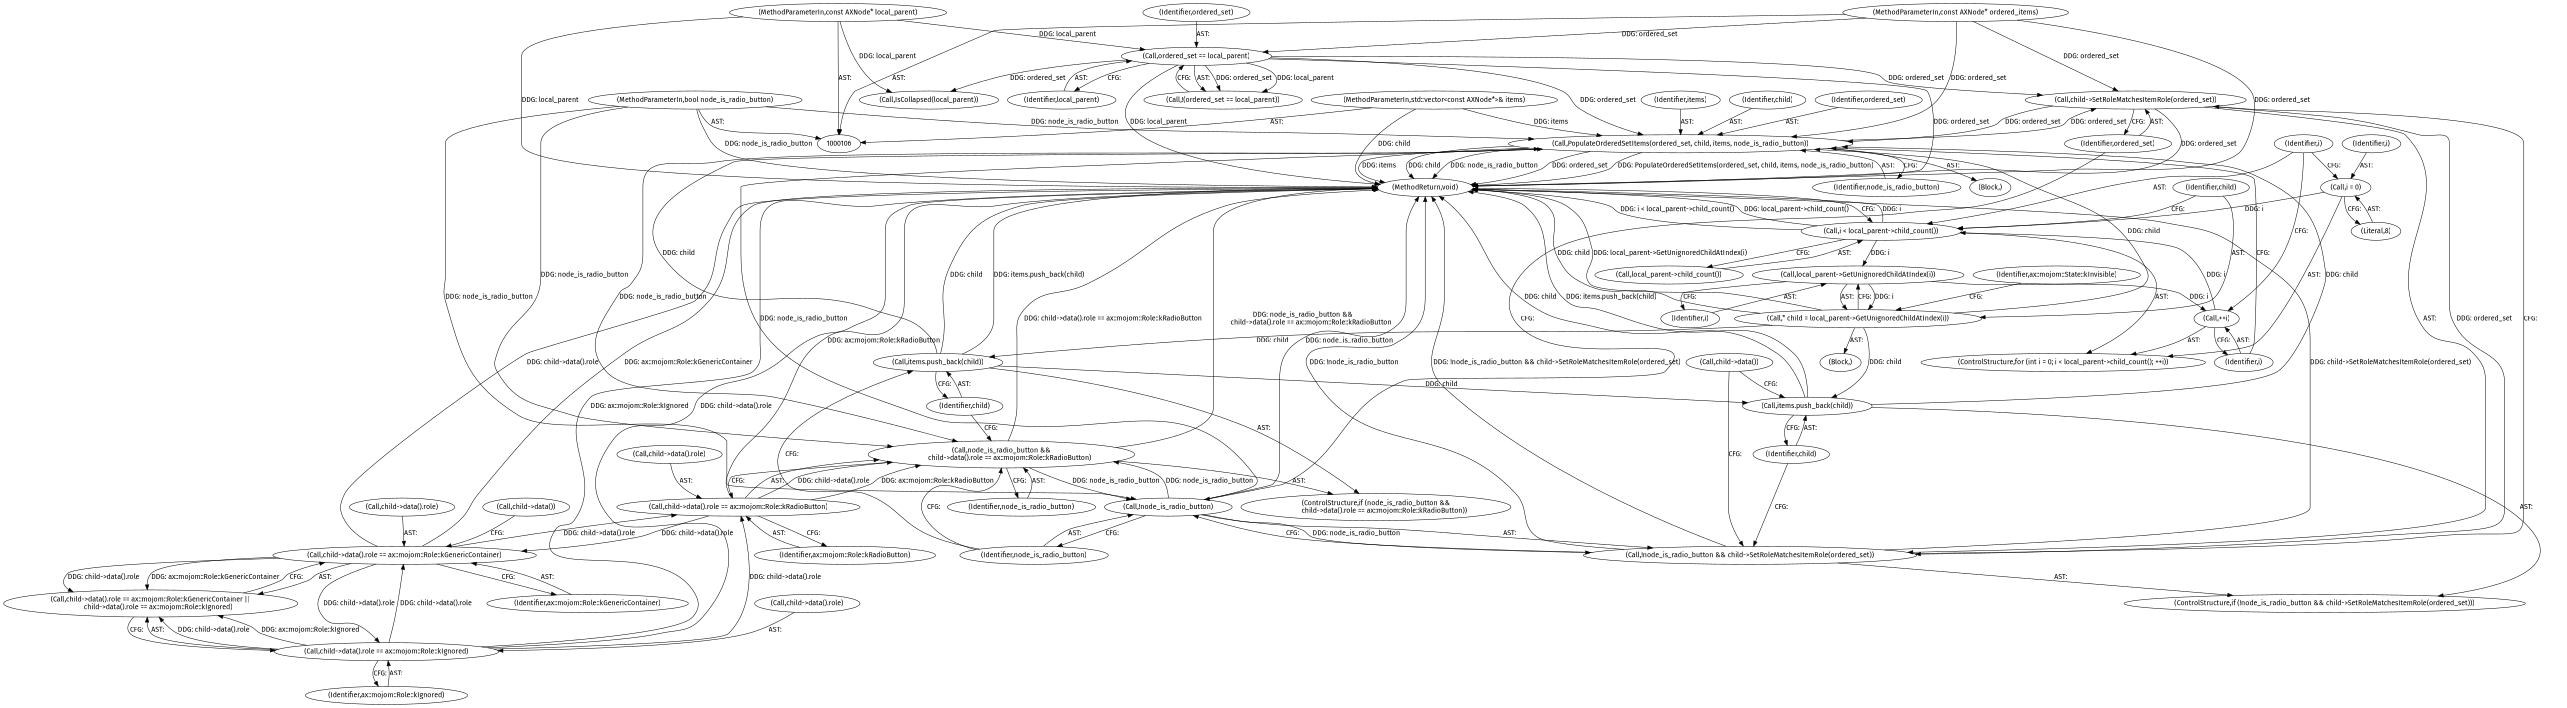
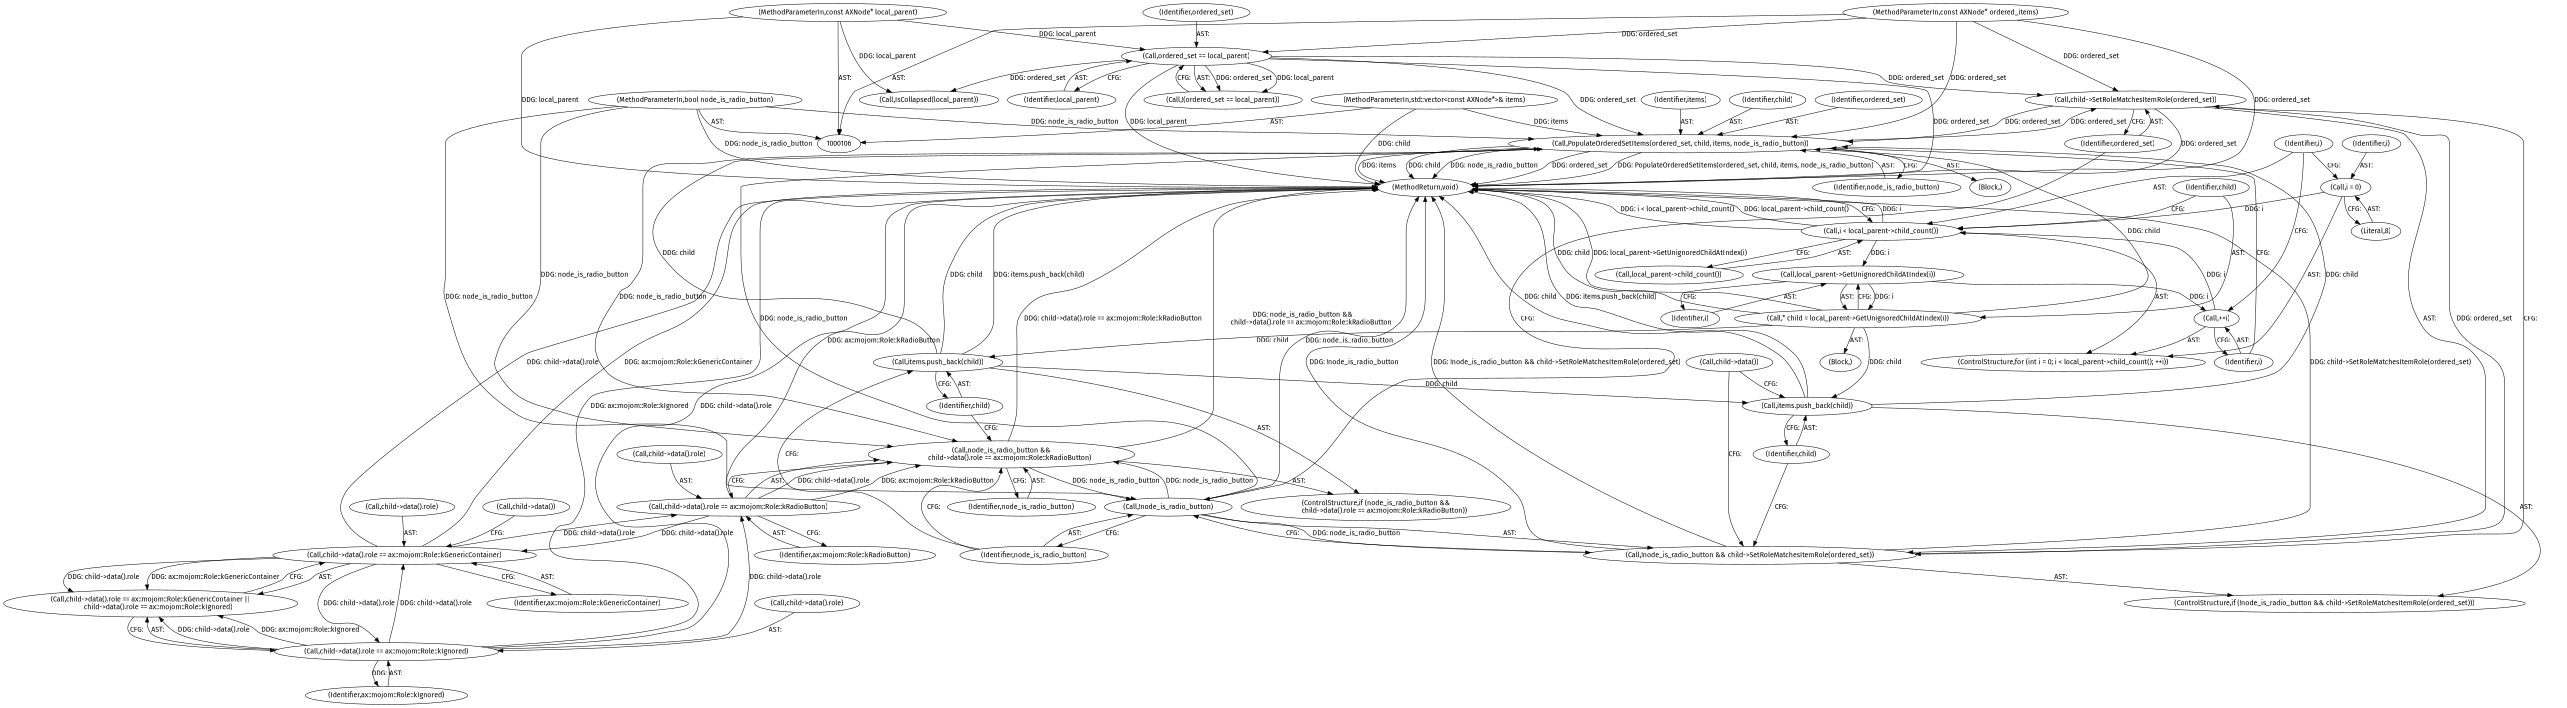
(2057, 275) -> none
(381, 674) -> (381, 674)
